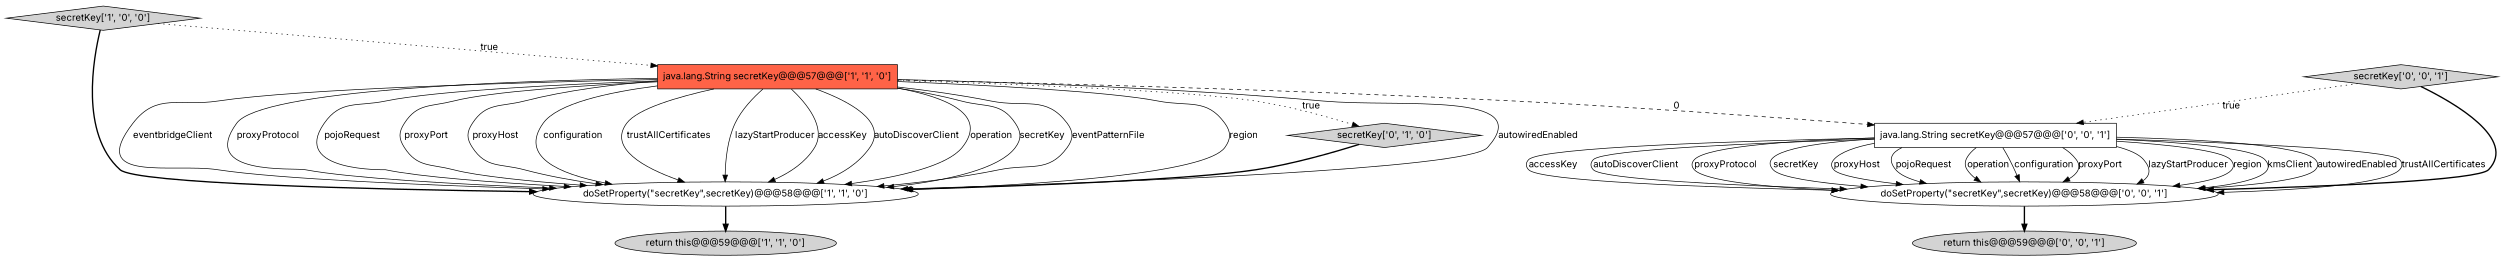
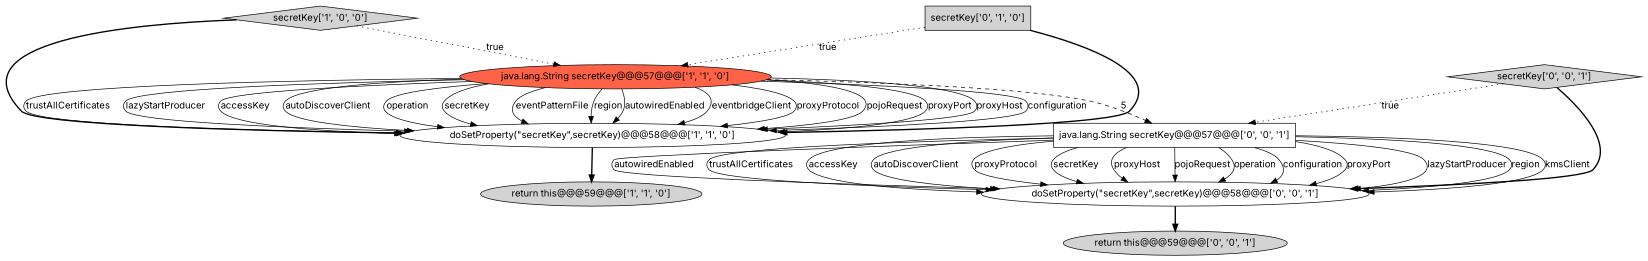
(778, 77) -> (616, 77)
(1241, 99) -> (806, 46)
(1677, 106) -> (1124, 106)
(1384, 135) -> (978, 18)
